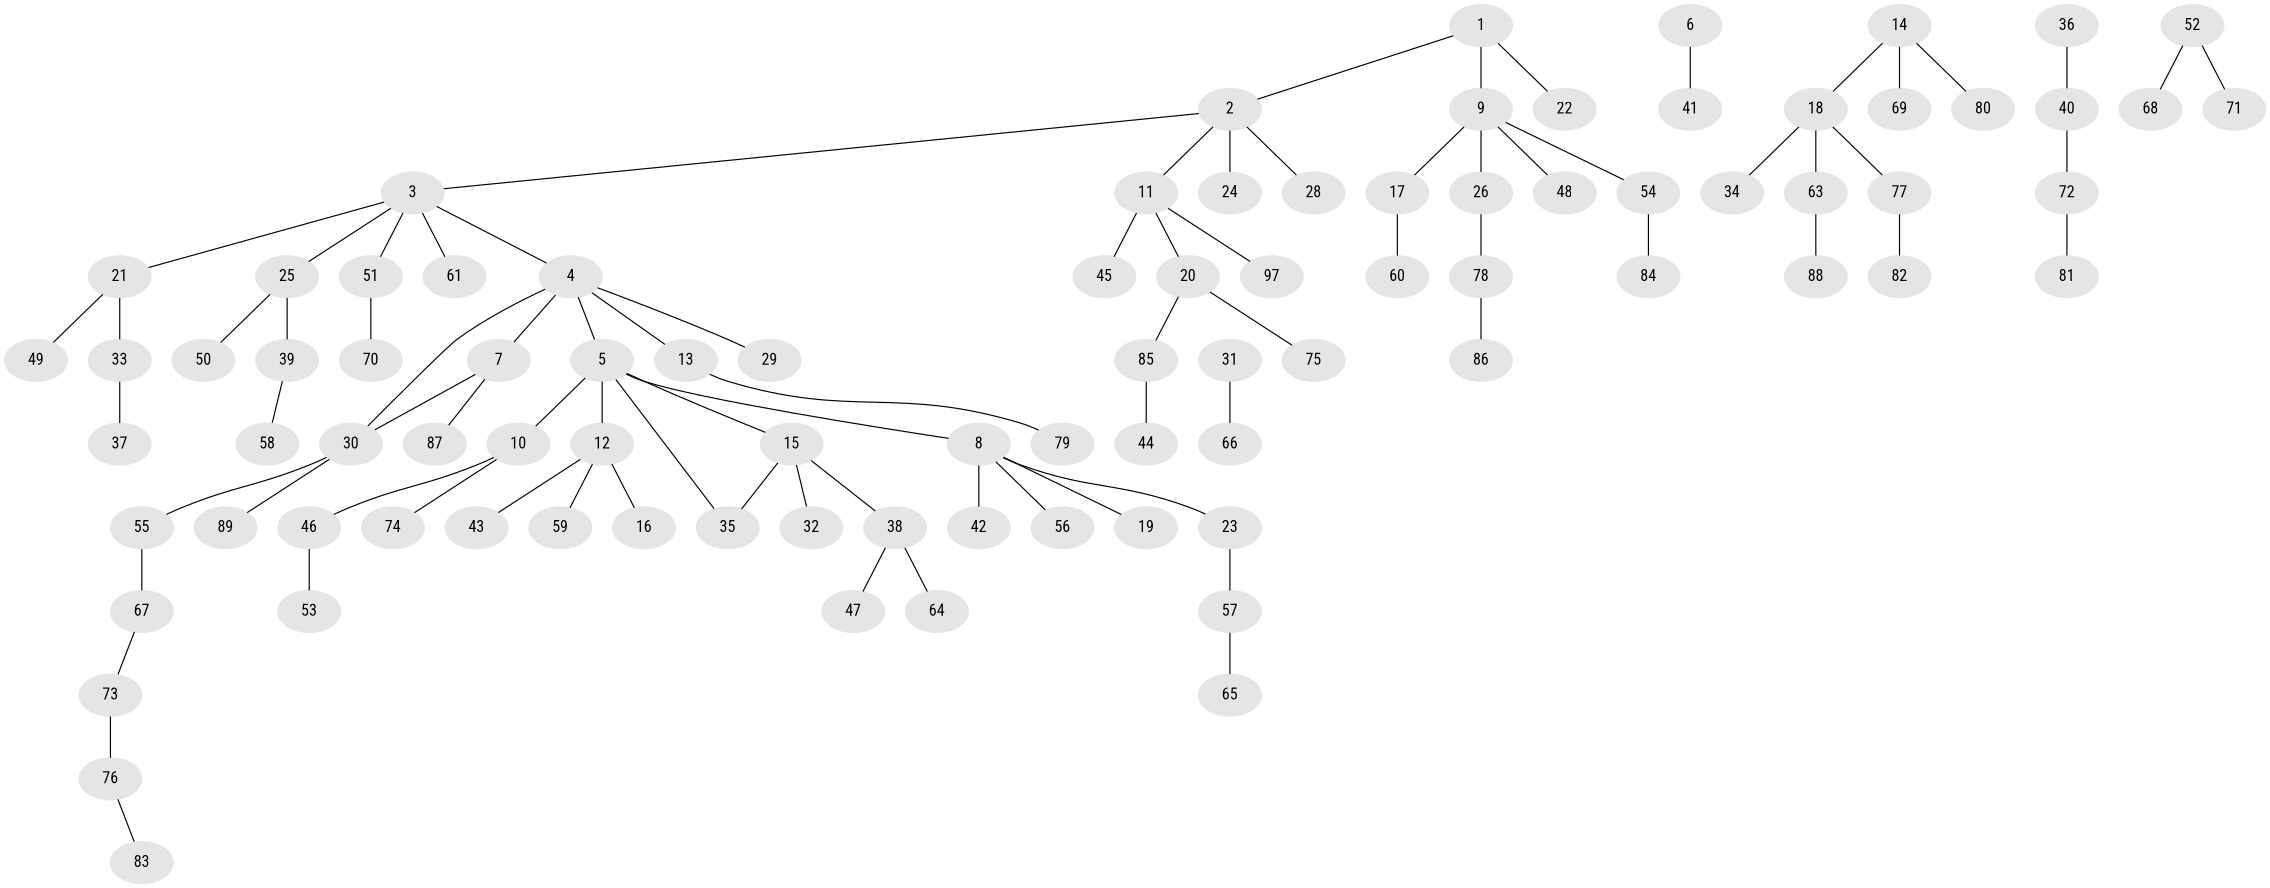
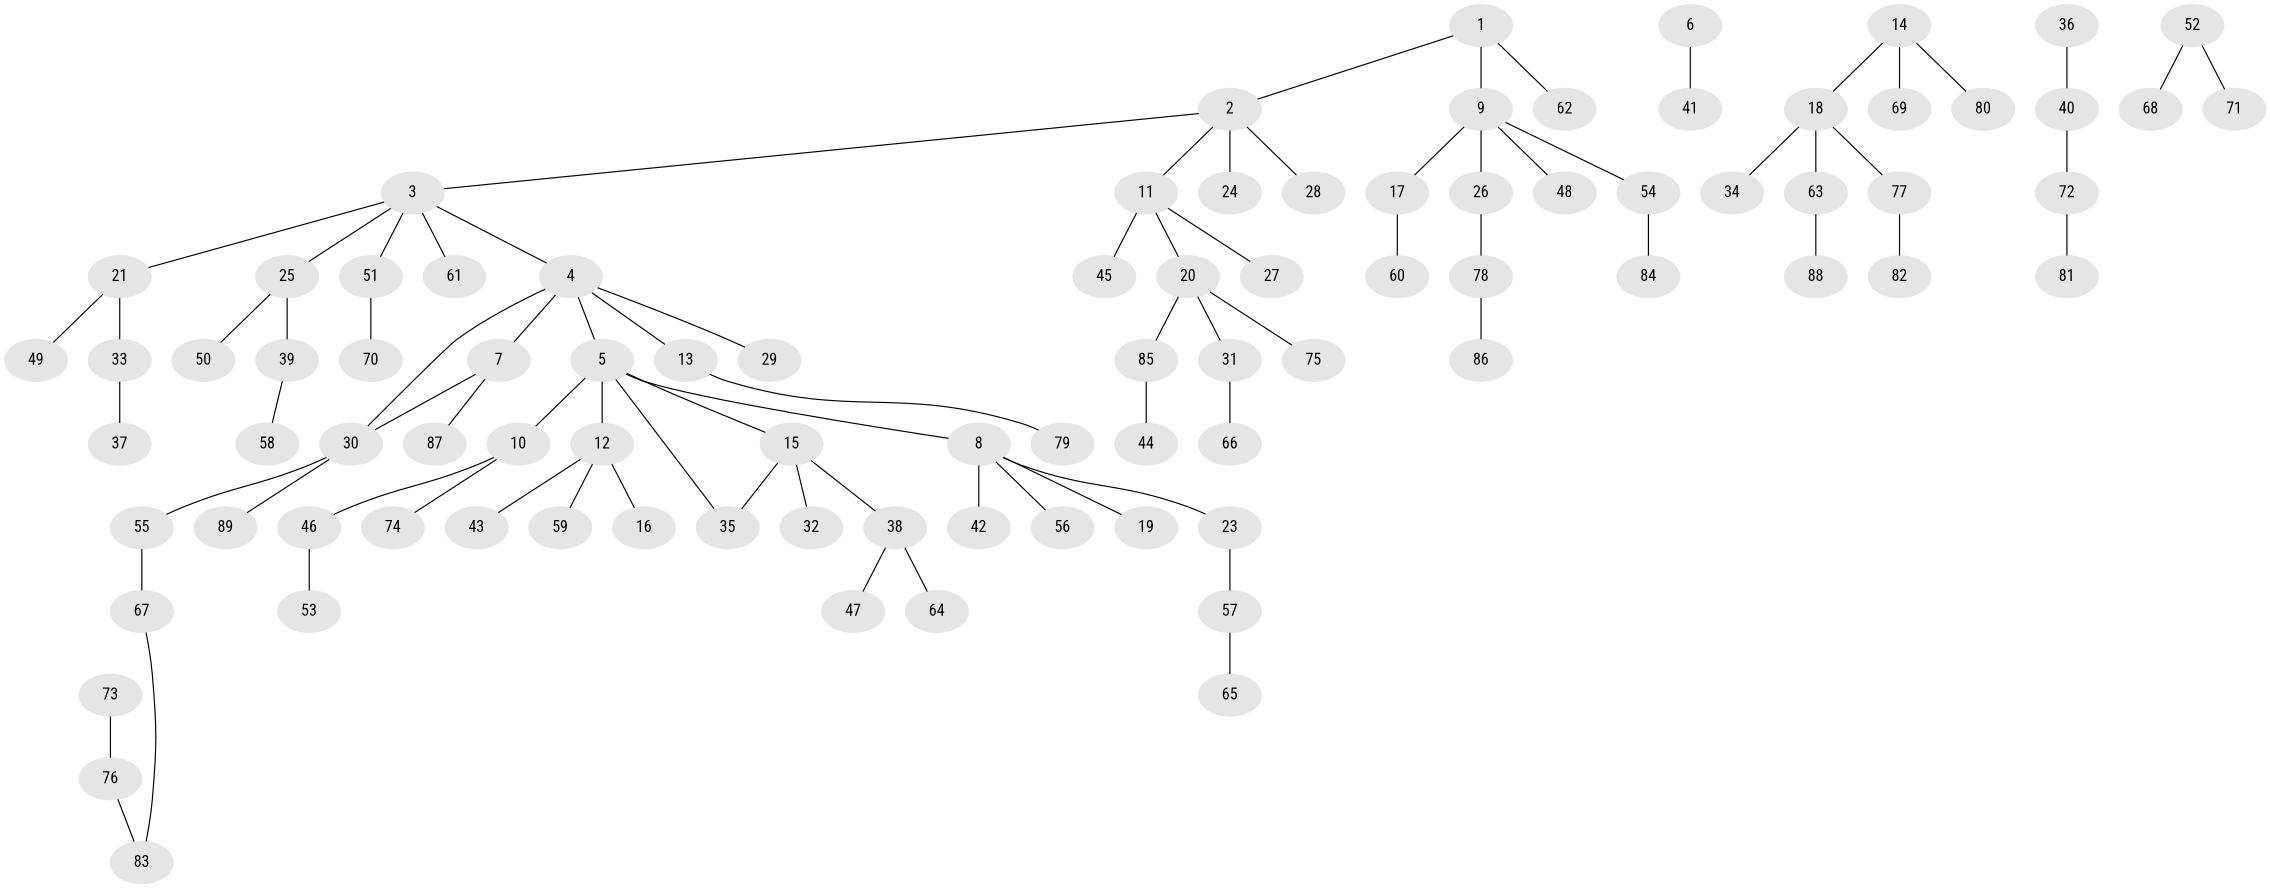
(1565, 109) -> (1565, 109)
(1272, 277) -> (1272, 277)
none -> (1209, 319)
(126, 653) -> (156, 737)
